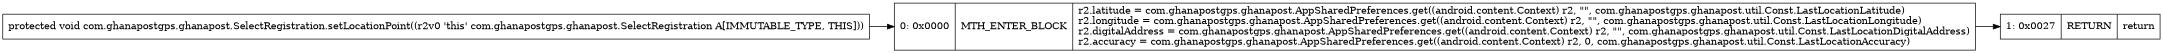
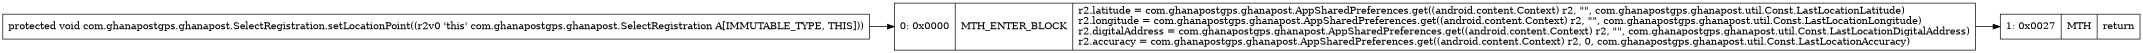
(2089, 26) -> (2079, 26)
